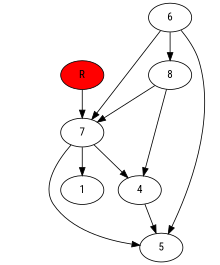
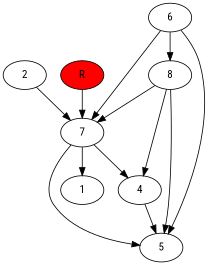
none -> (25, 75)
none -> (171, 158)
